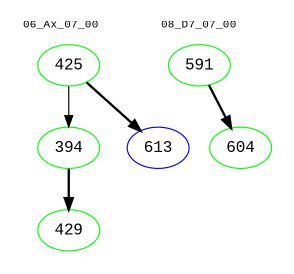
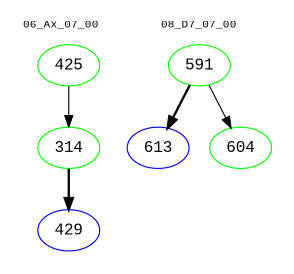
(101, 96) -> (181, 101)
(217, 101) -> (217, 101)
(69, 148) -> (69, 148)
(69, 230) -> (69, 230)
